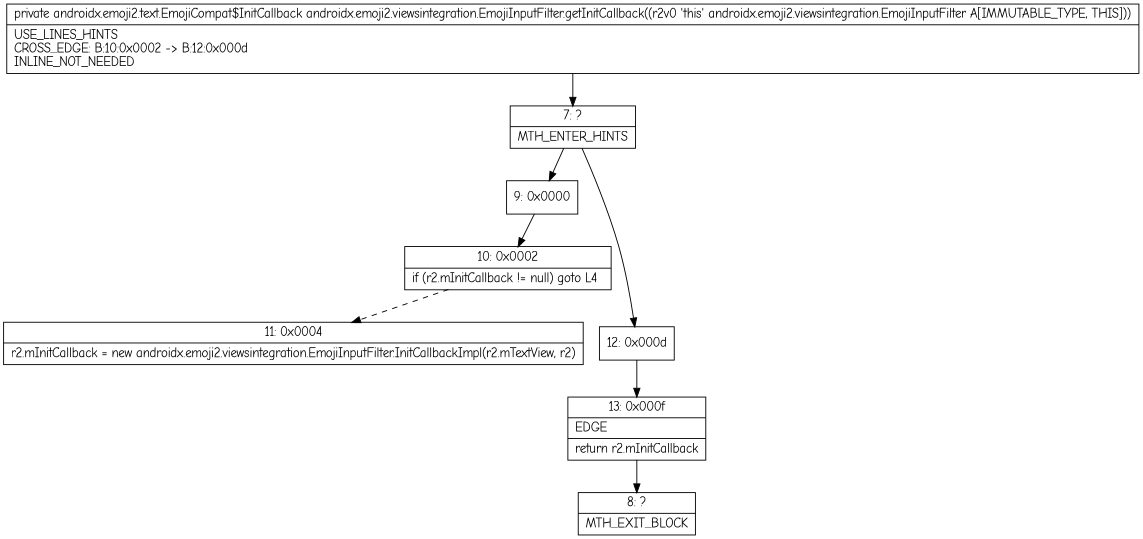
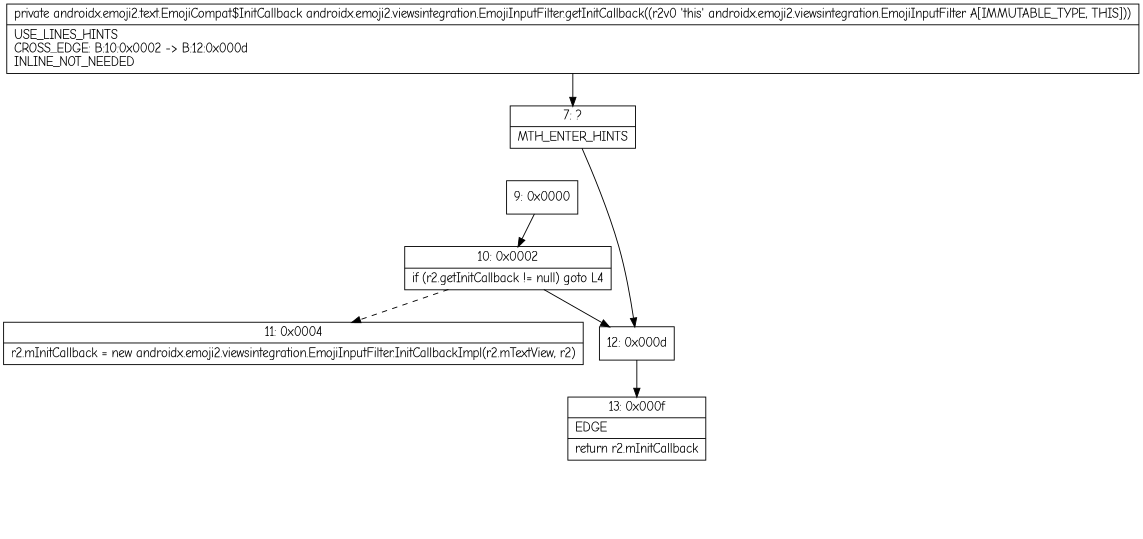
(558, 160) -> none
(505, 279) -> (508, 279)
none -> (573, 306)
(637, 514) -> none
